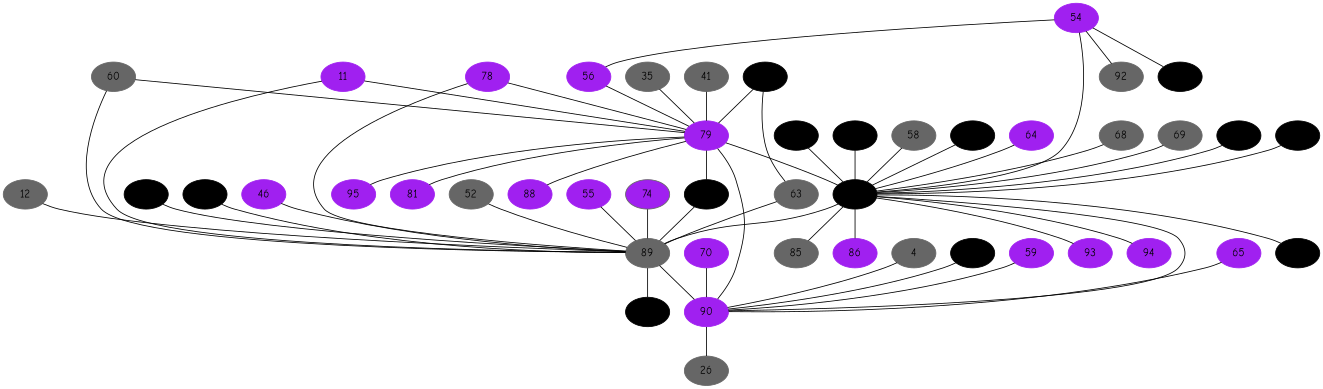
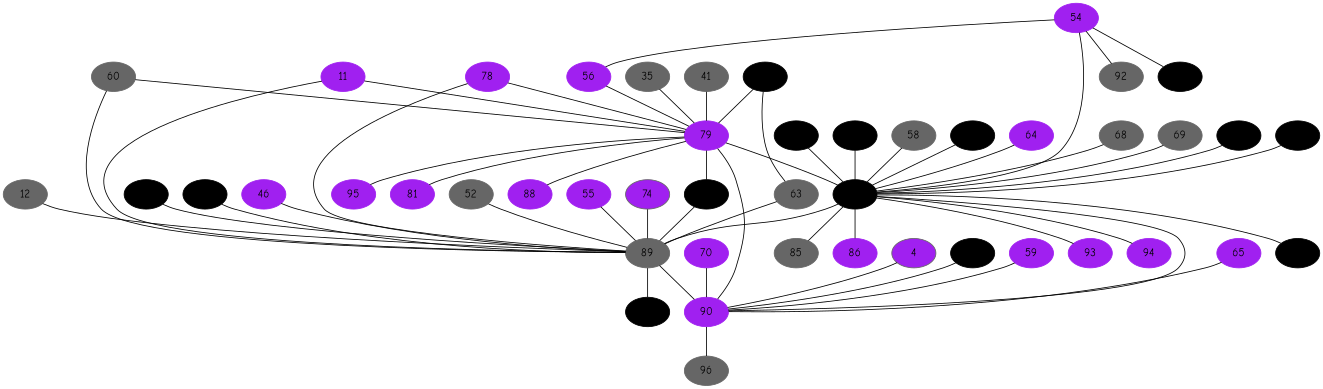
(914, 253) -> (914, 253)
(706, 371) -> (706, 371)
